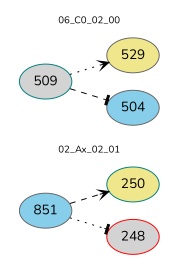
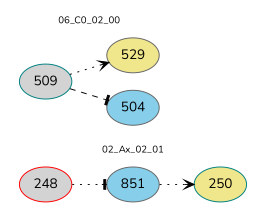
(85, 199) -> (172, 184)
(87, 223) -> (87, 184)
